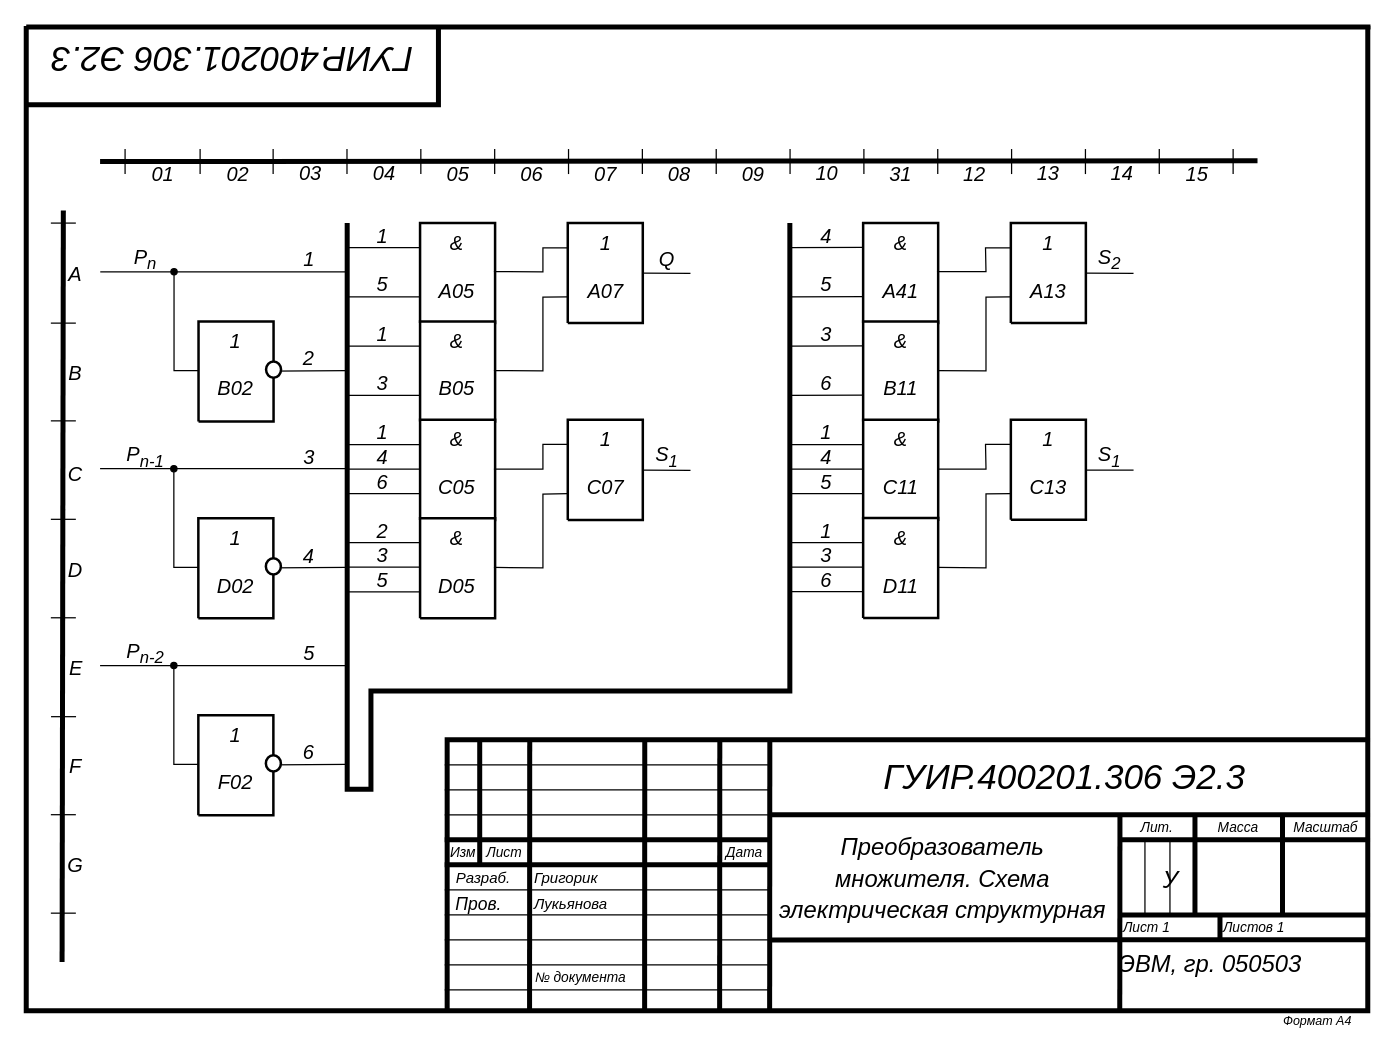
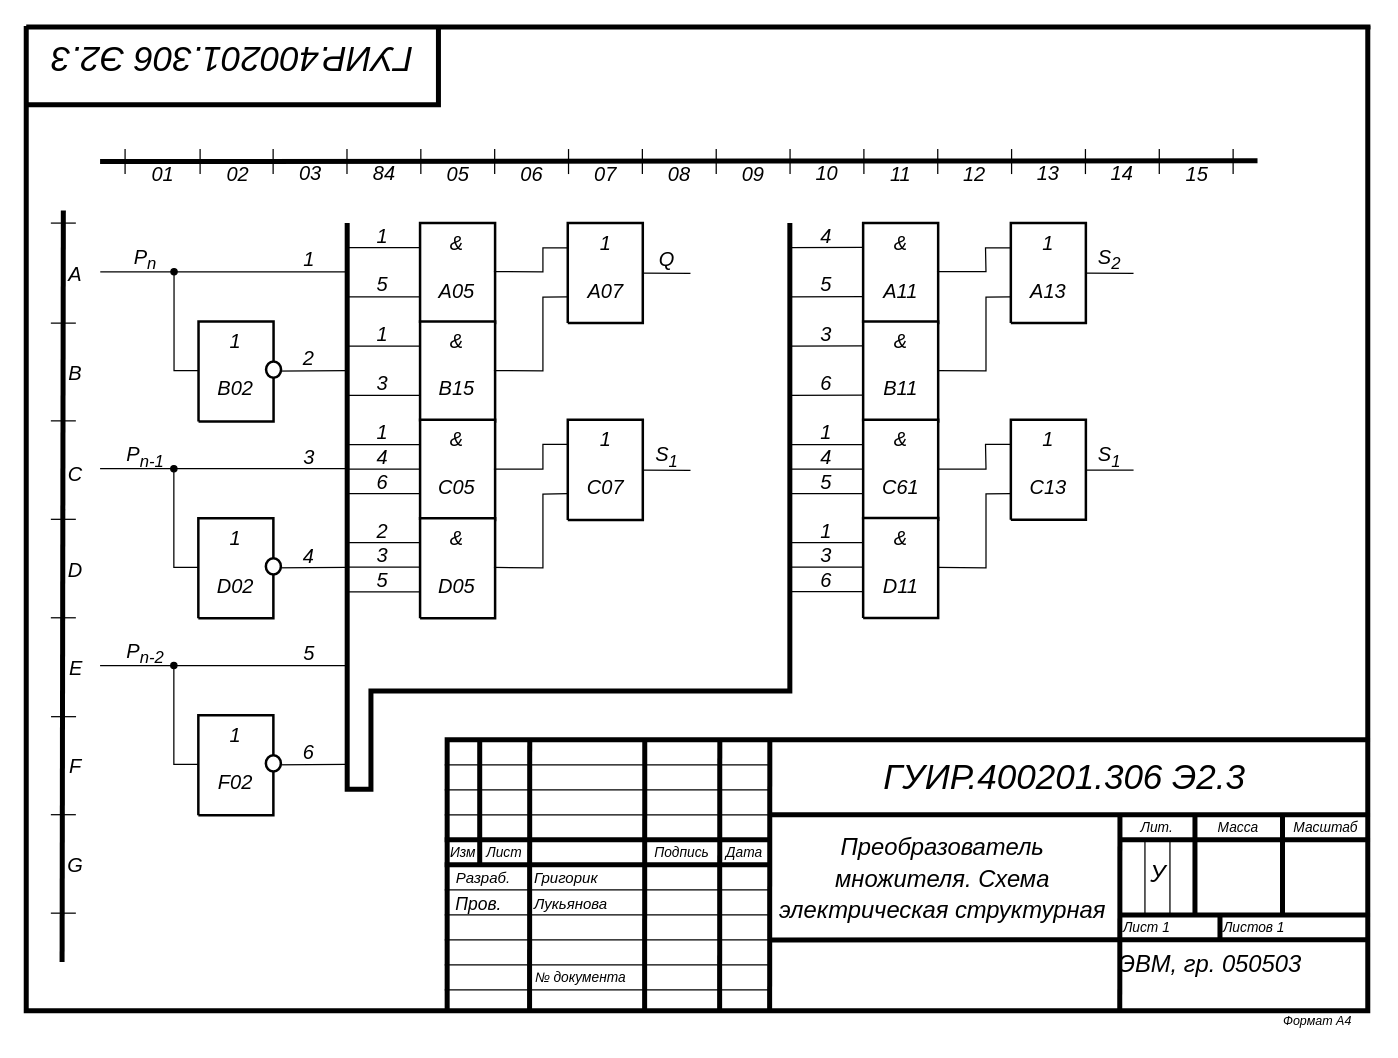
(384, 173) -> (384, 173)
(901, 174) -> (901, 174)
(901, 250) -> (901, 250)
(457, 347) -> (457, 347)
(901, 446) -> (901, 446)
none -> (682, 852)
(1171, 881) -> (1158, 874)
